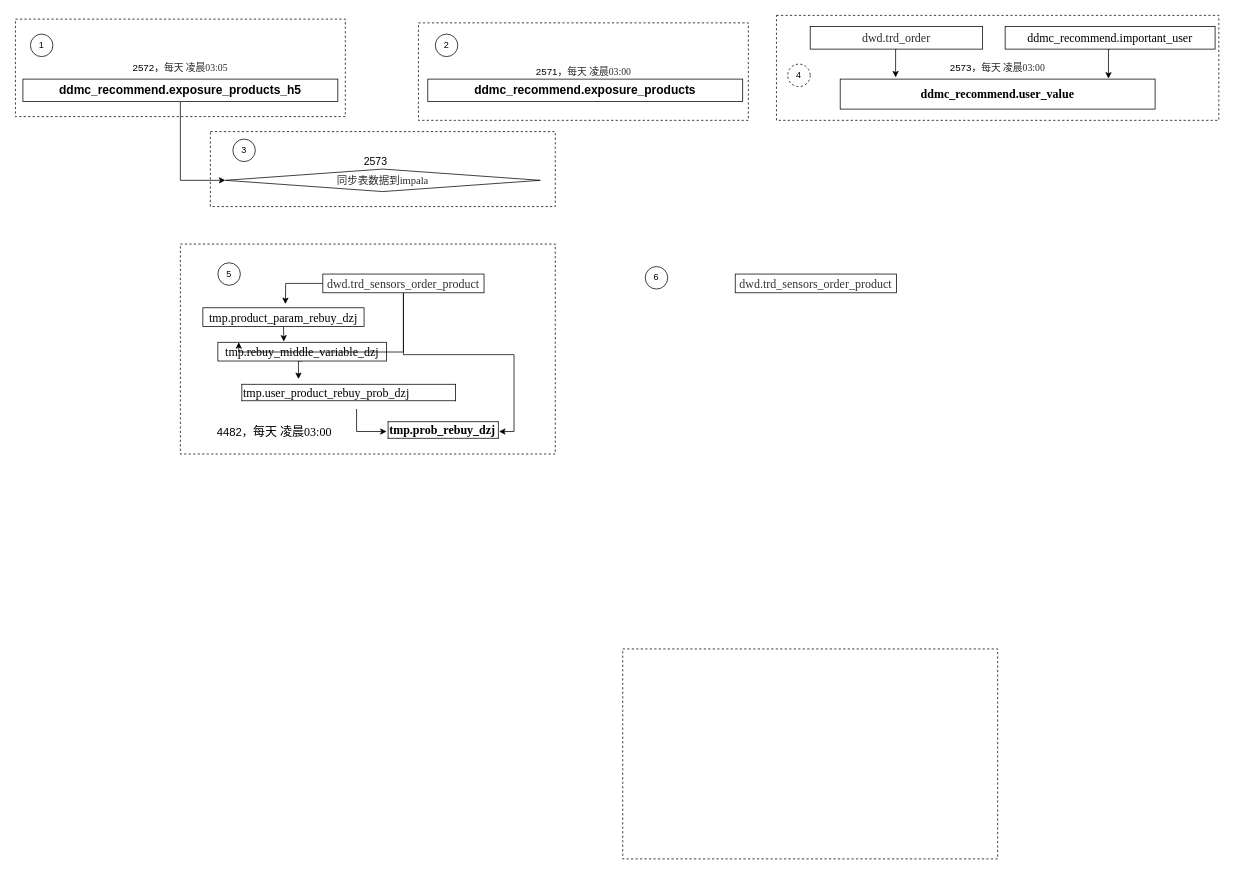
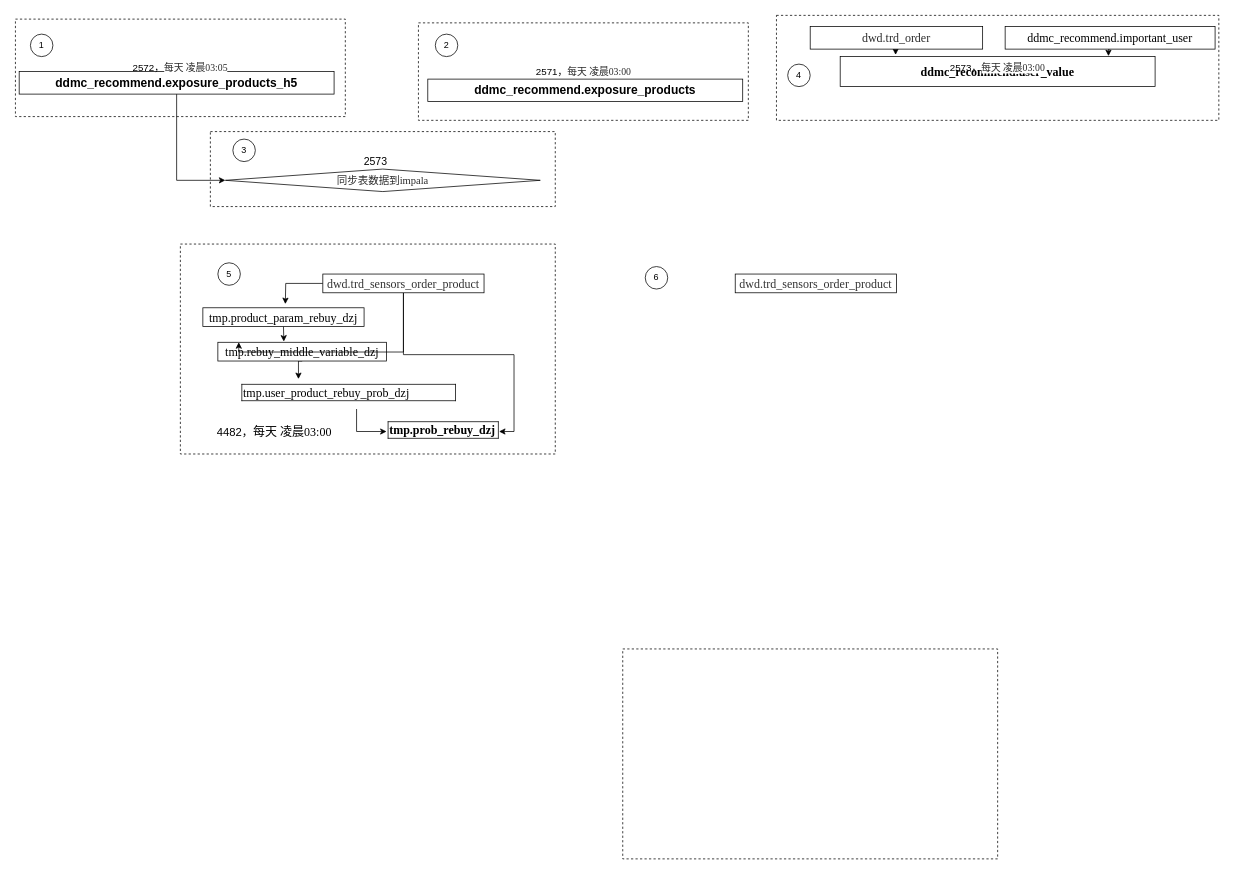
(799, 75) -> (799, 75)
(180, 90) -> (177, 83)
(998, 94) -> (998, 72)
